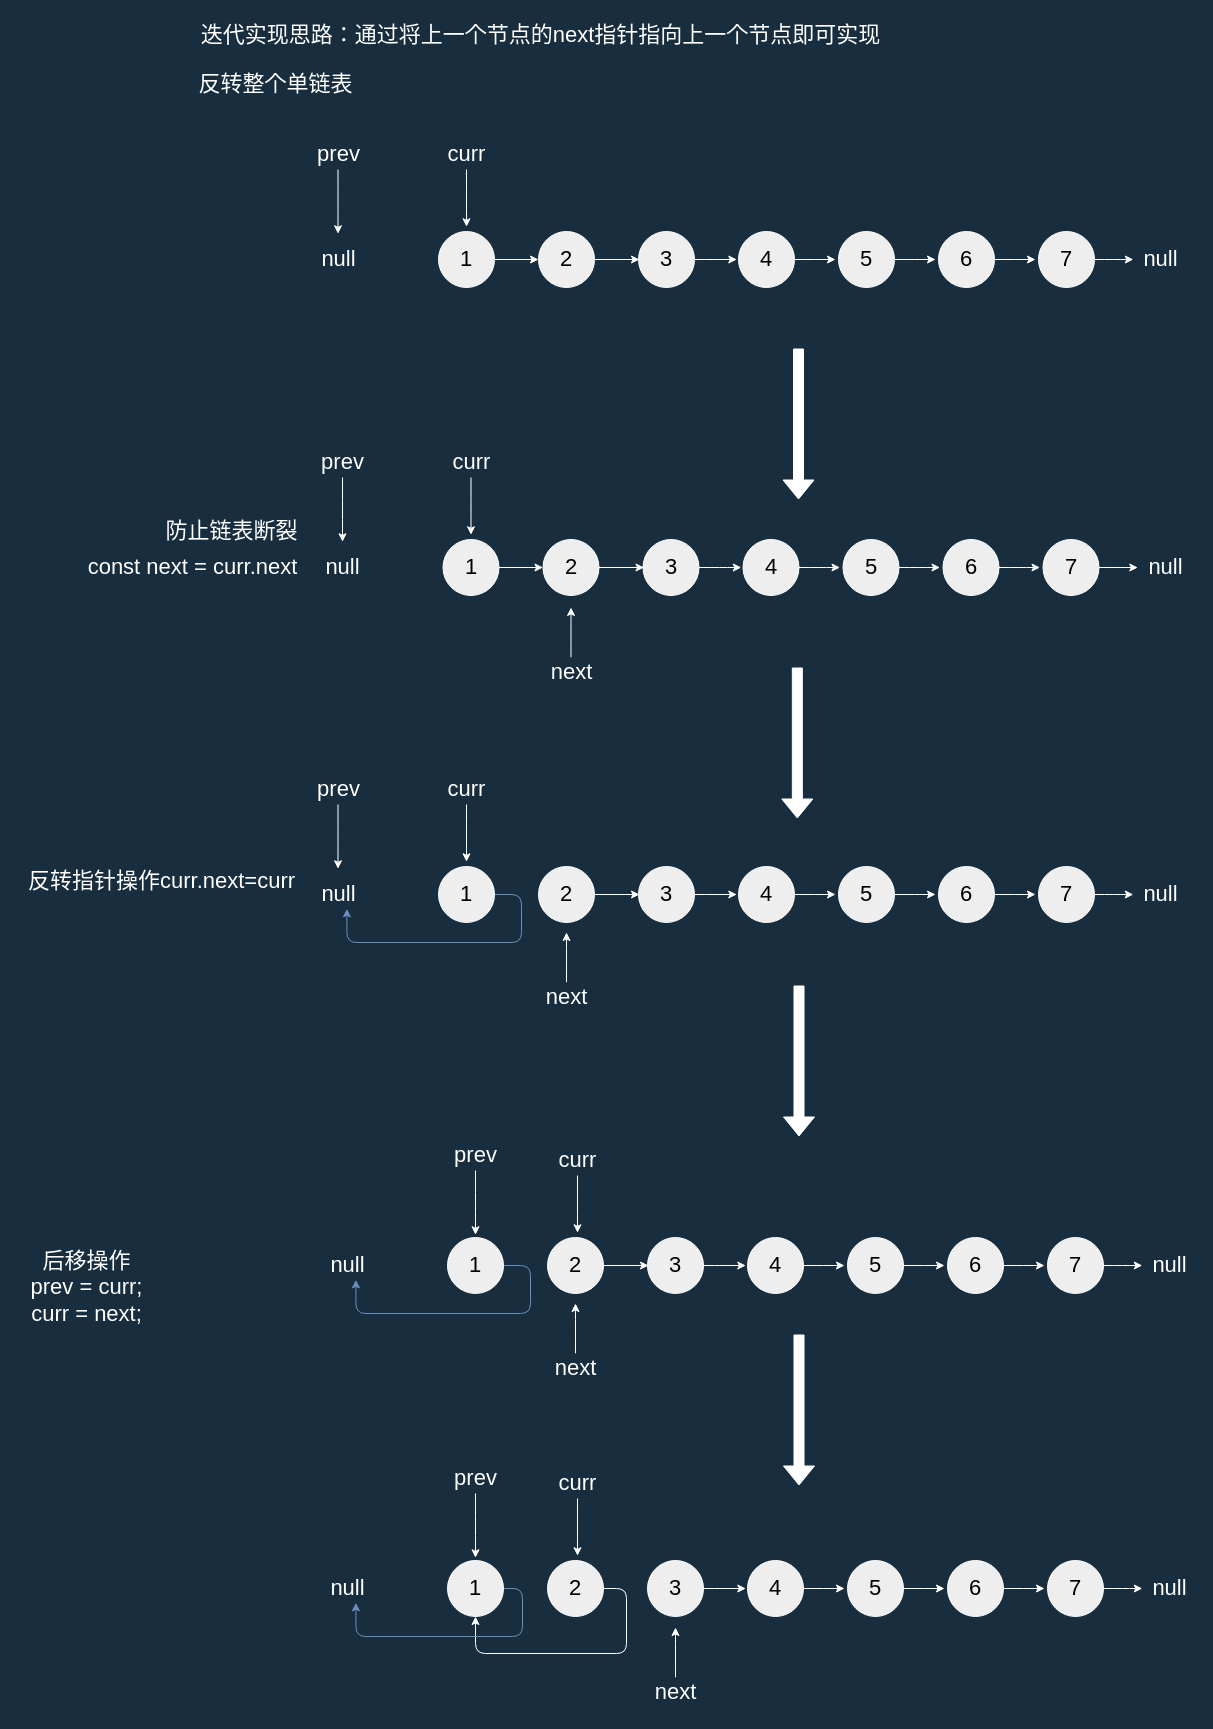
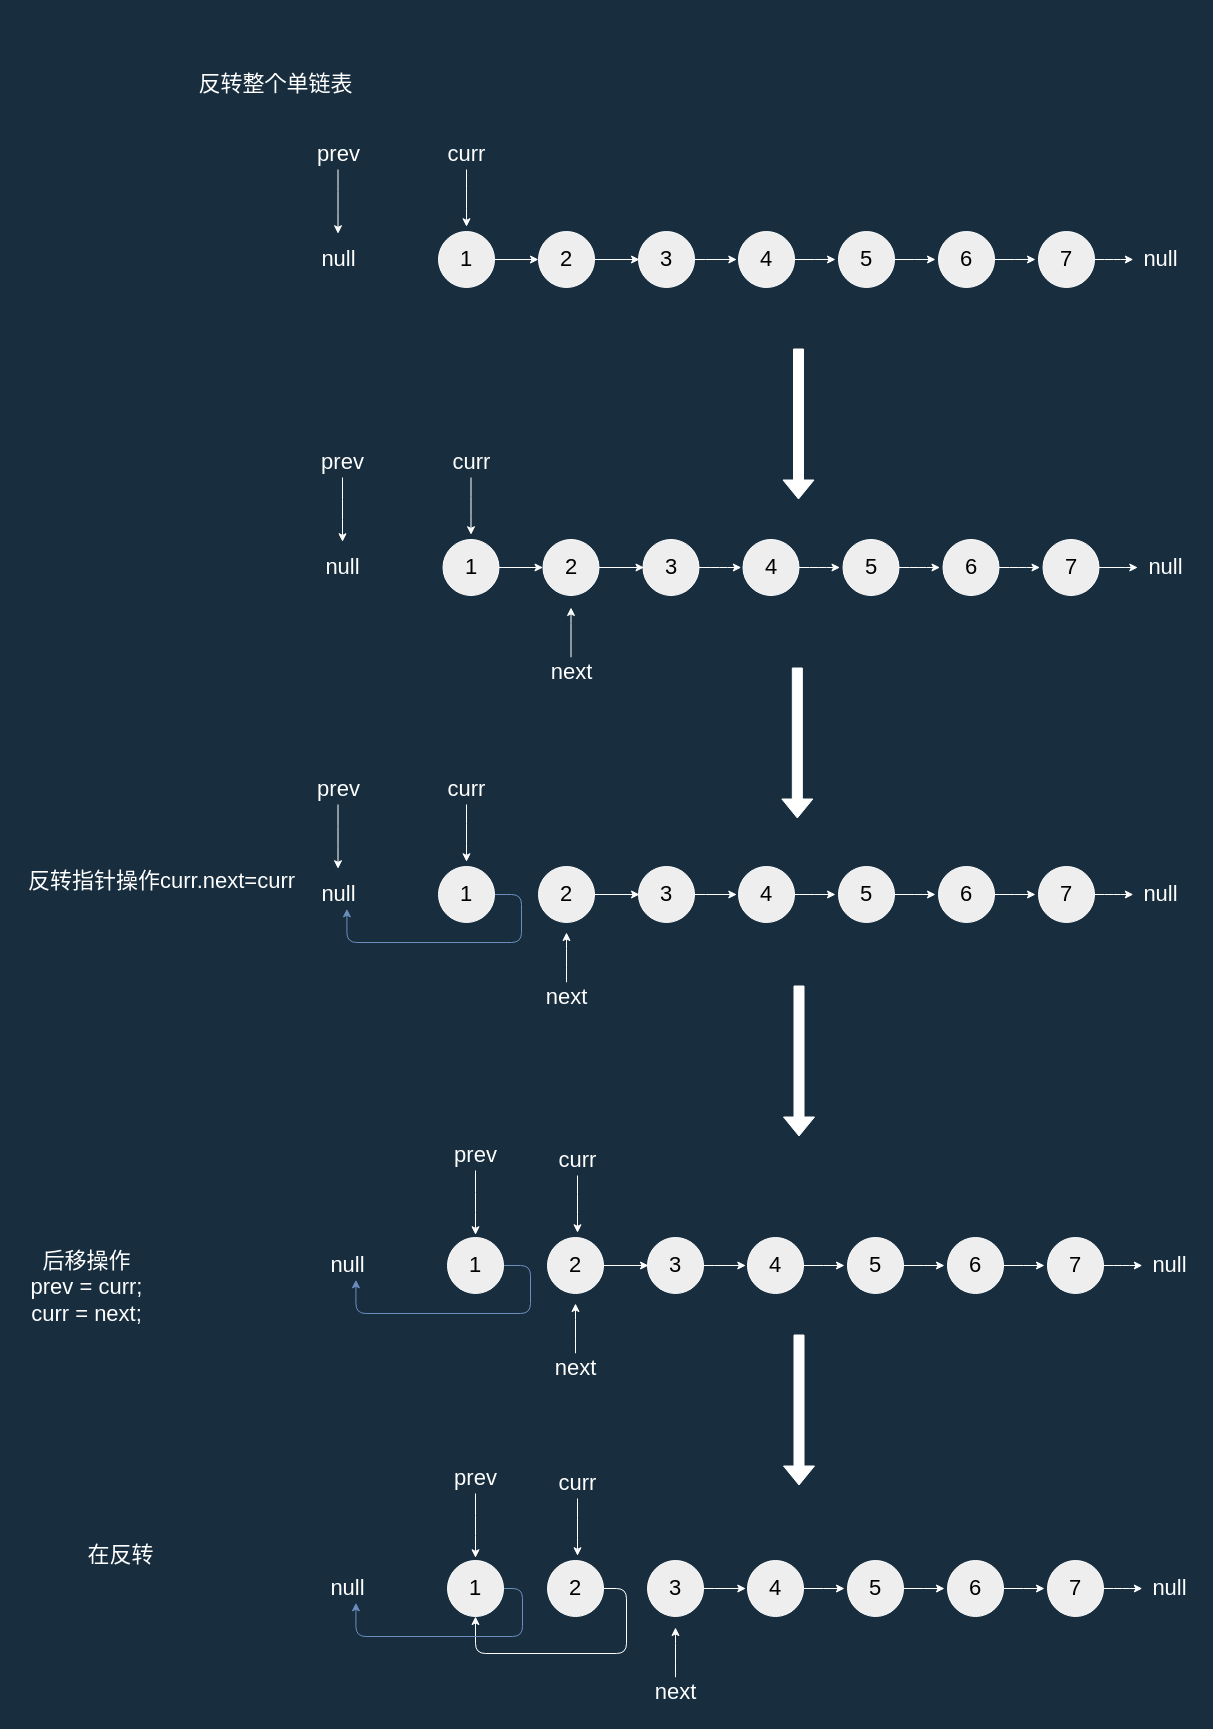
(540, 36) -> none
(232, 532) -> none
(193, 568) -> none
none -> (121, 1556)
